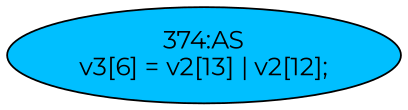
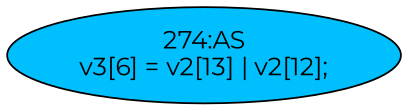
(204, 55) -> (204, 55)
